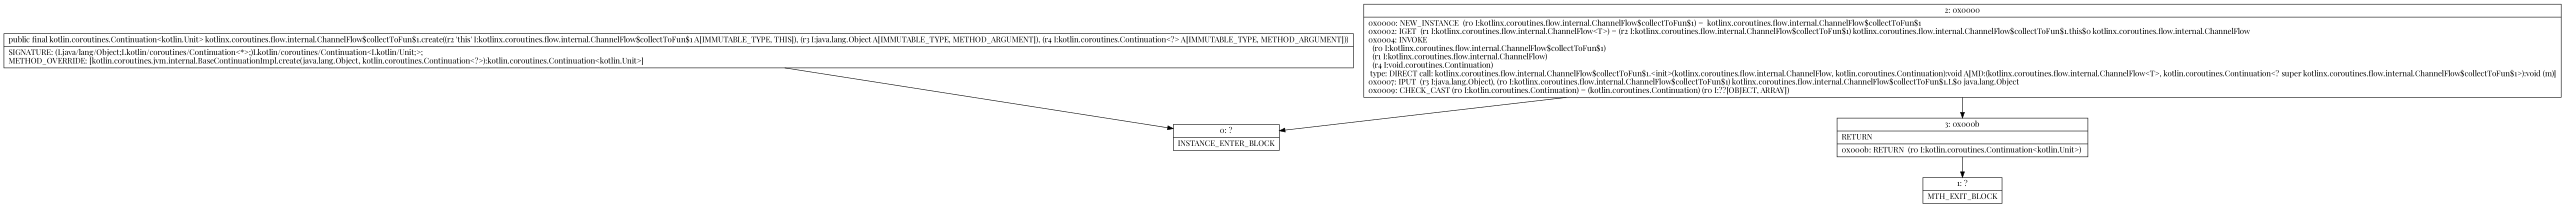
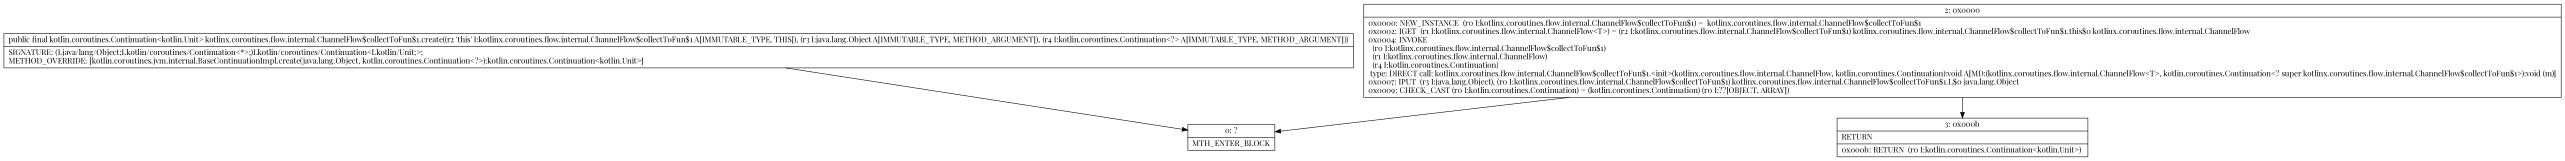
(1431, 65) -> (1433, 65)
(1226, 144) -> (1231, 144)
(1962, 190) -> none
